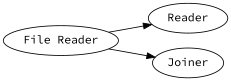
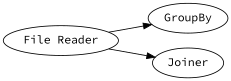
(188, 18) -> (188, 18)
